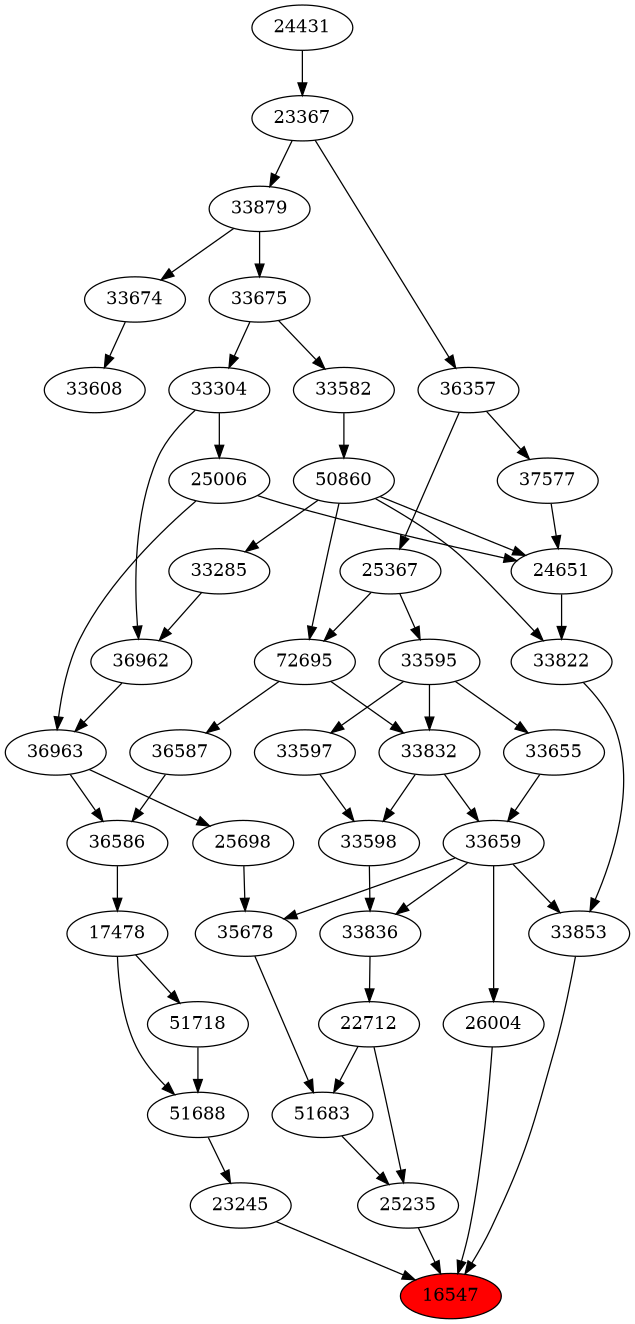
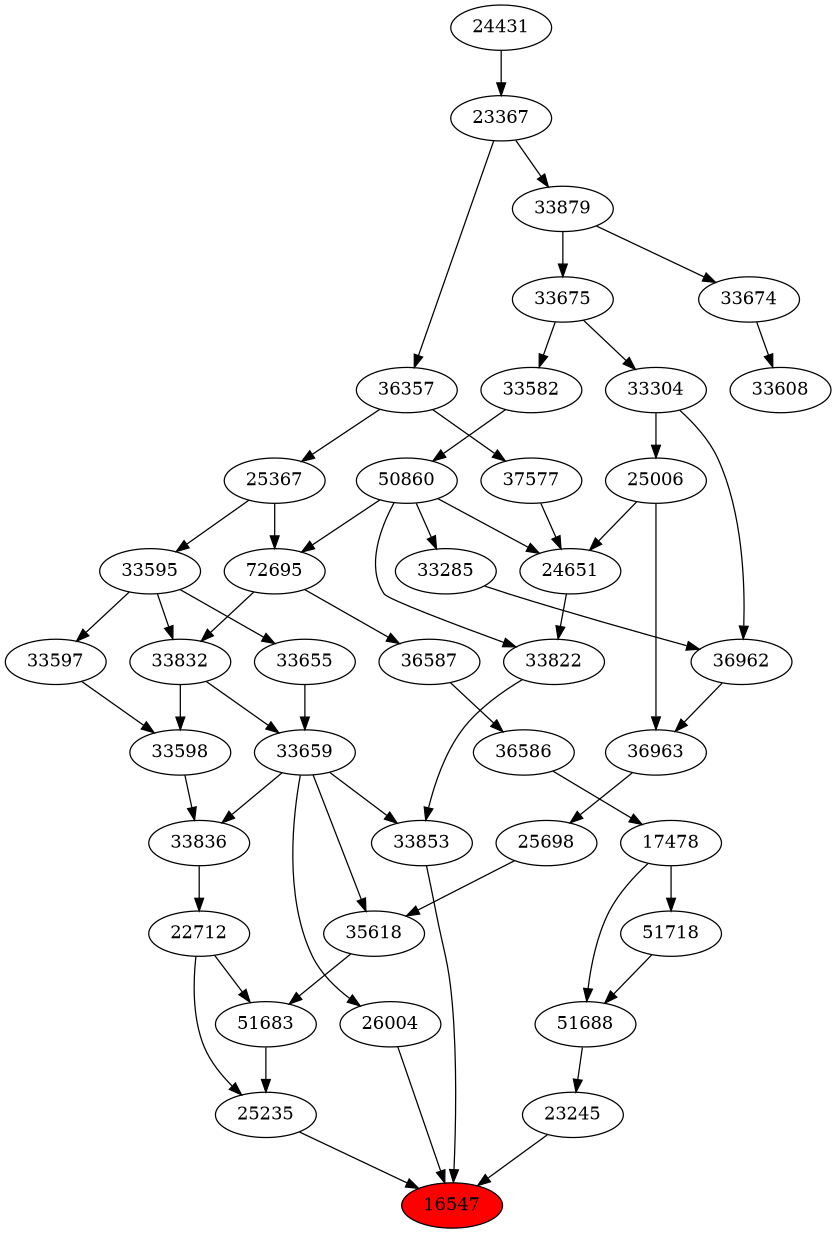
(83, 793) -> none
(246, 934) -> (374, 934)
